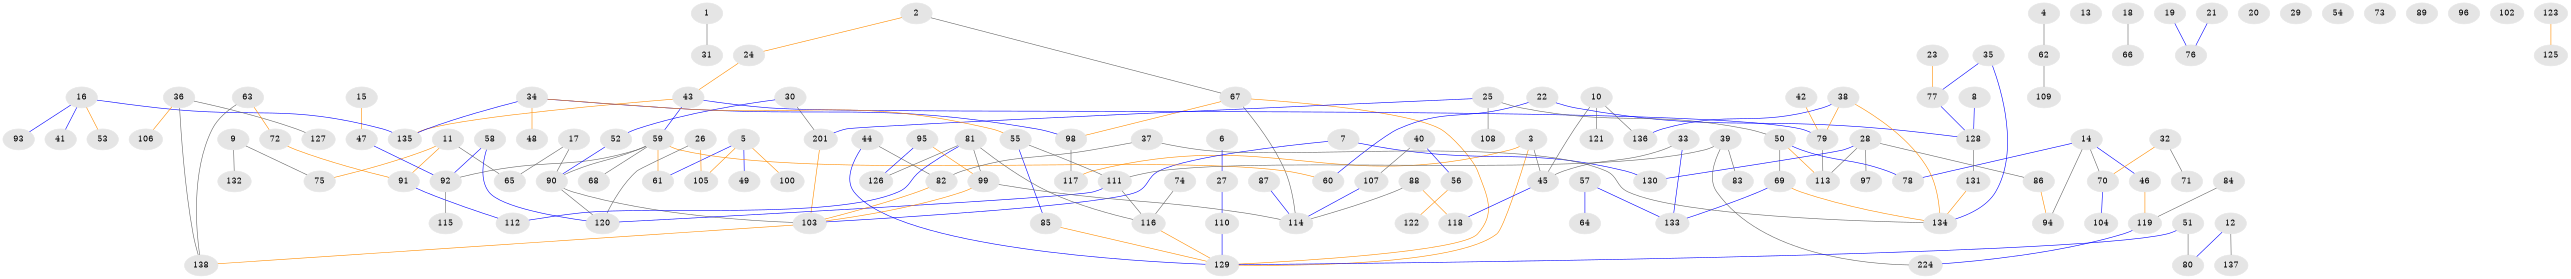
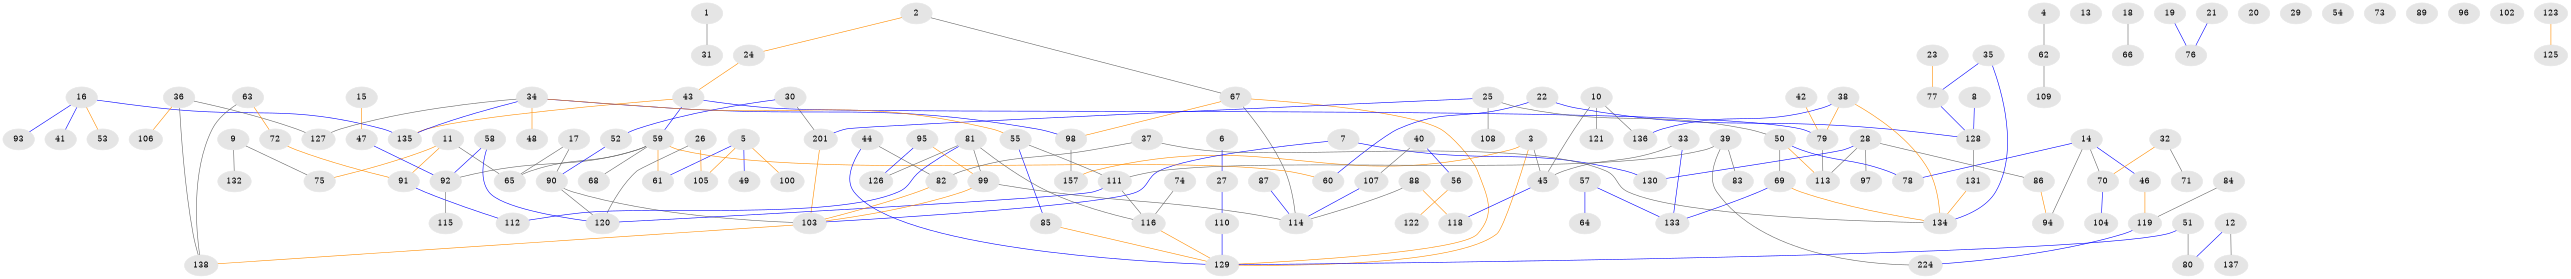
none -> (423, 111)
(595, 163) -> (584, 160)
(1071, 181) -> (1071, 181)
